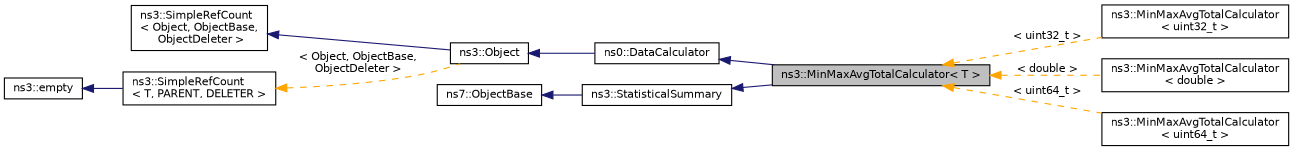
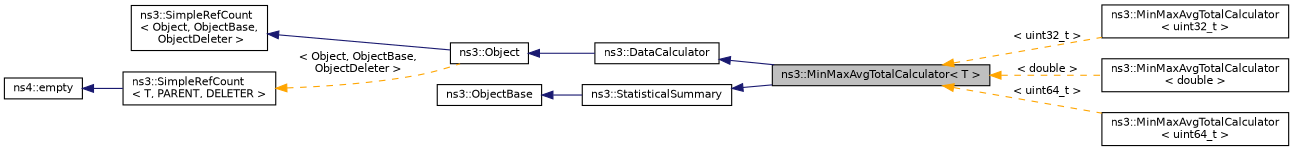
(657, 53) -> (657, 53)
(43, 88) -> (43, 88)
(489, 95) -> (489, 95)
